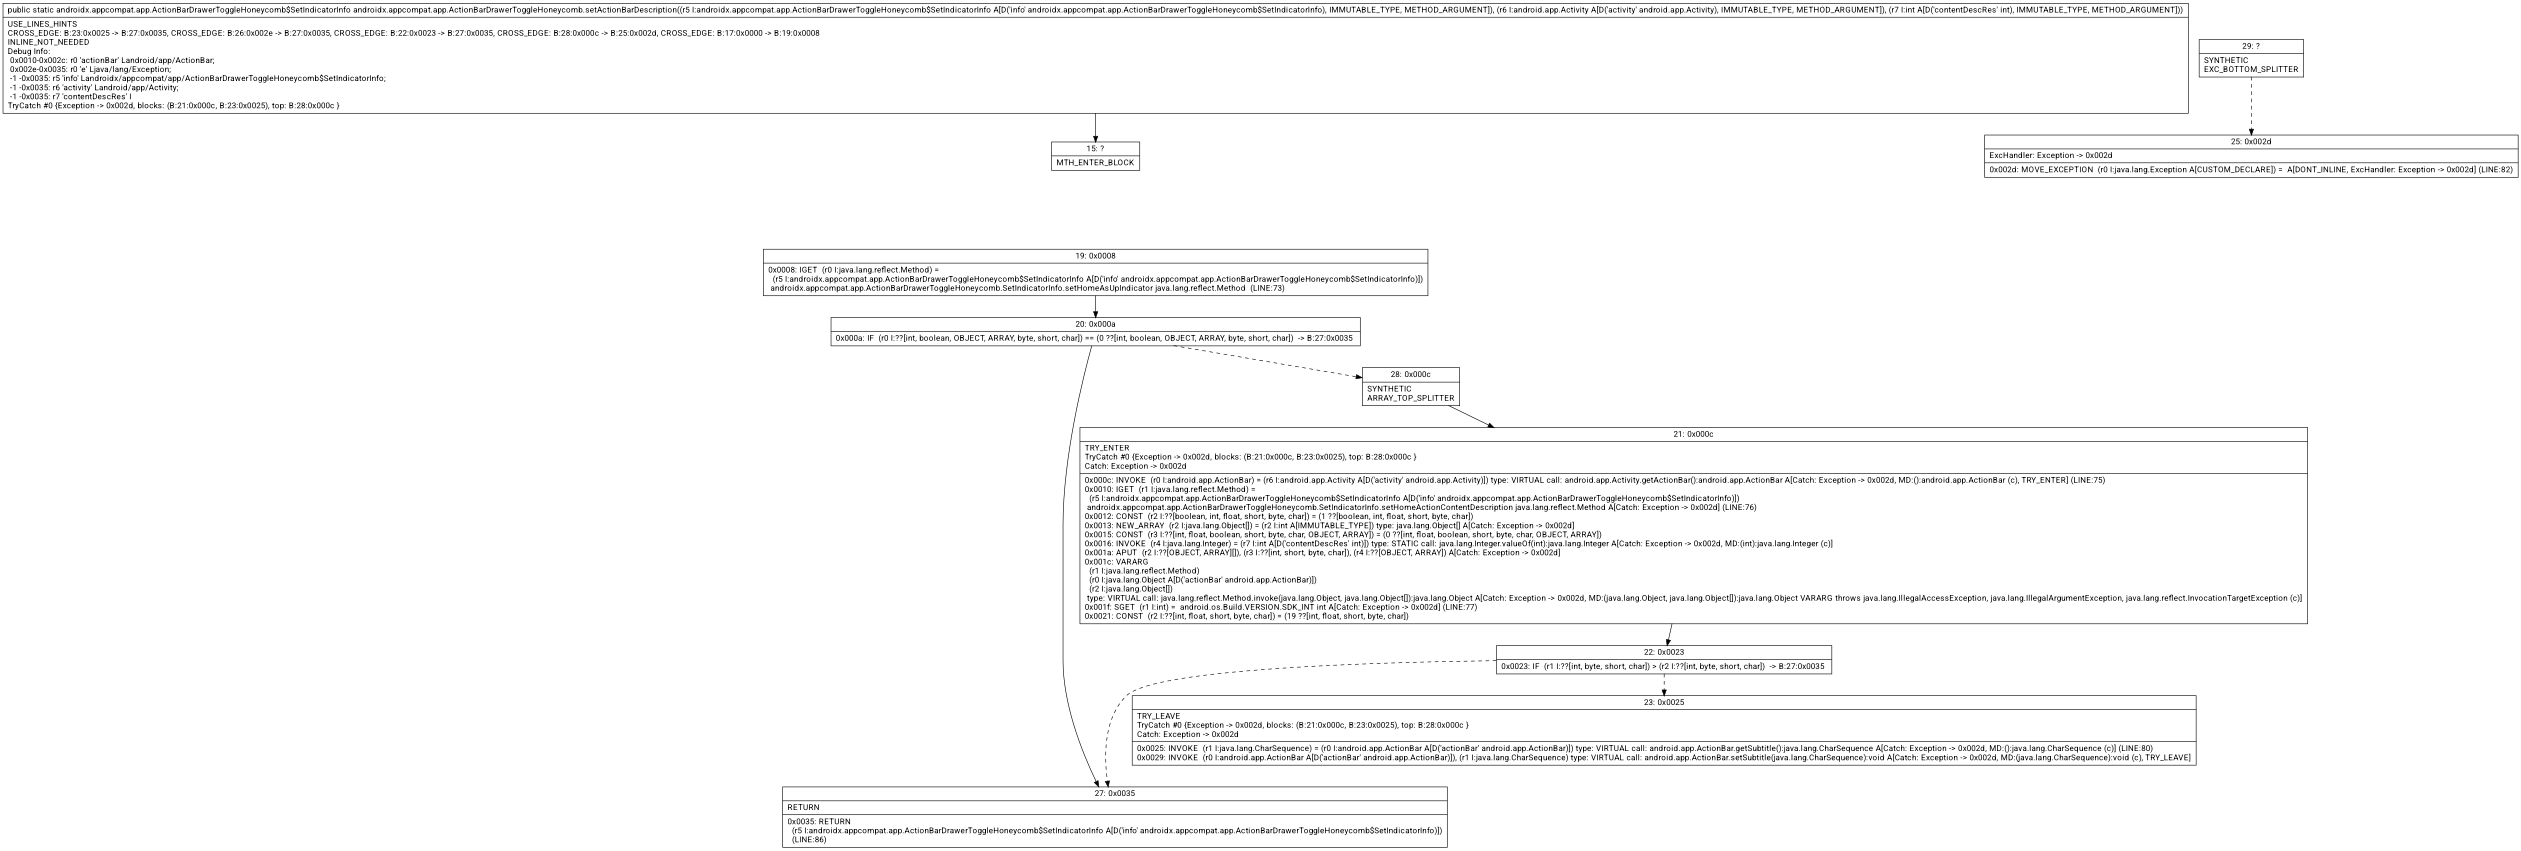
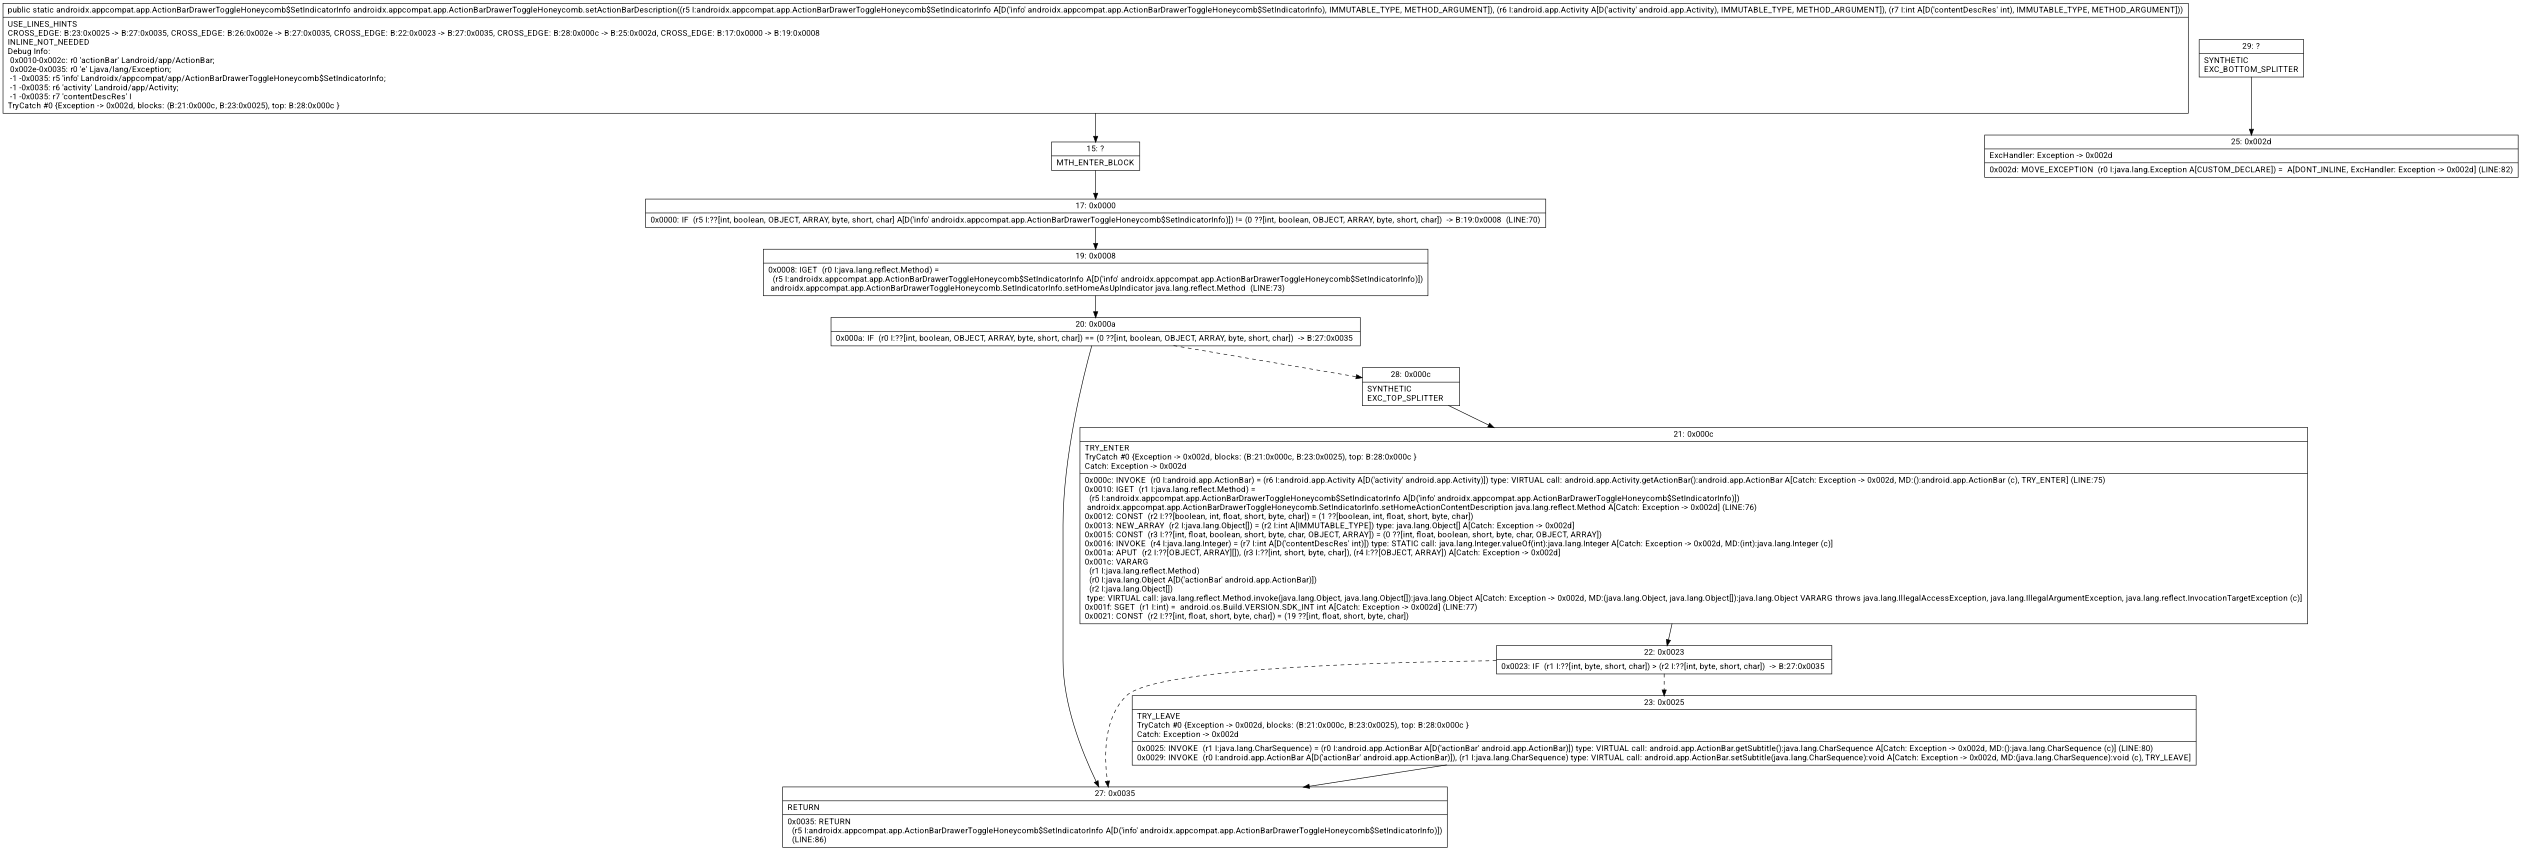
(2251, 103) -> (2251, 103)
none -> (1096, 213)
(1411, 398) -> (1406, 398)
none -> (1378, 776)
